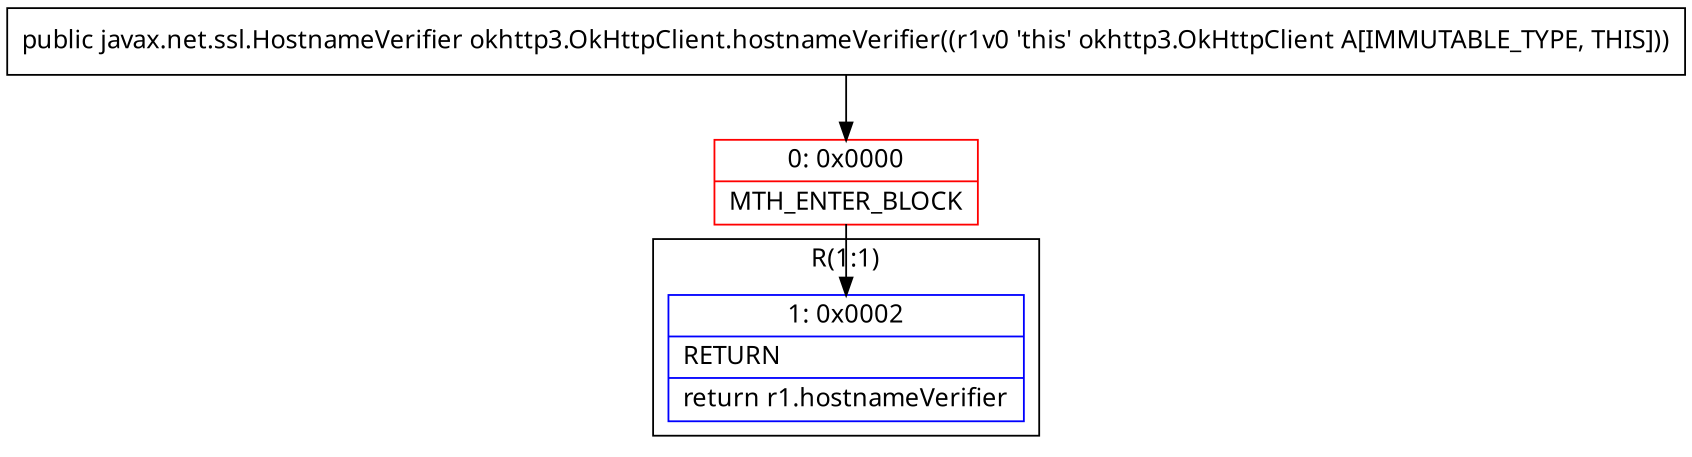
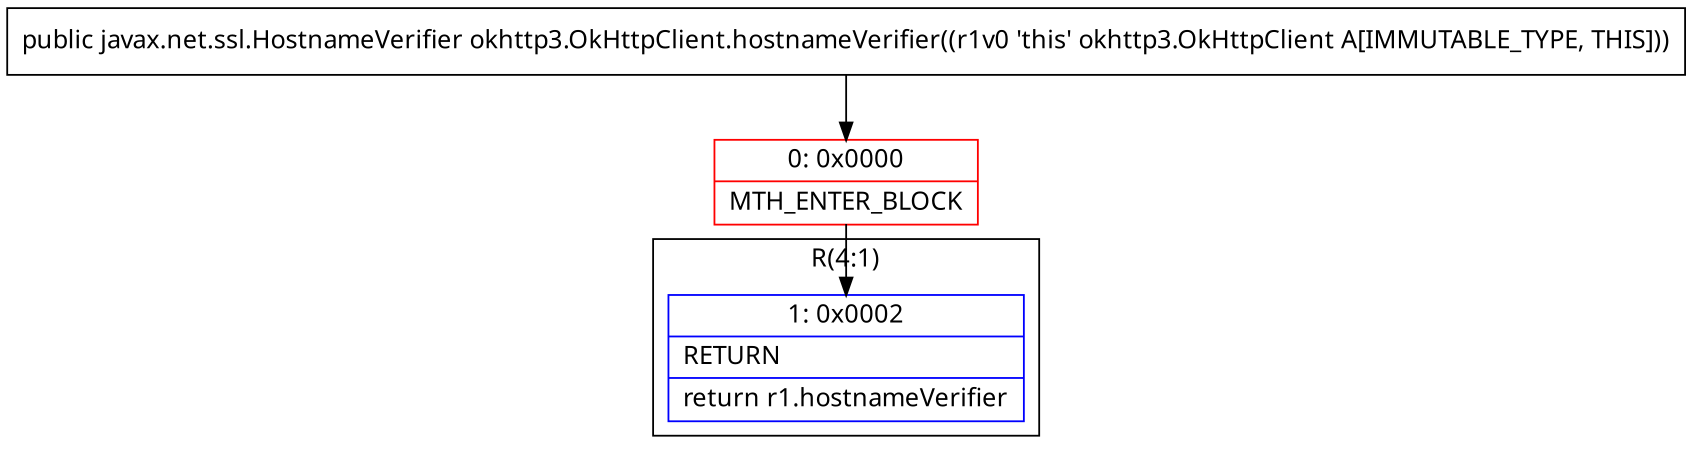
(846, 260) -> (846, 260)
